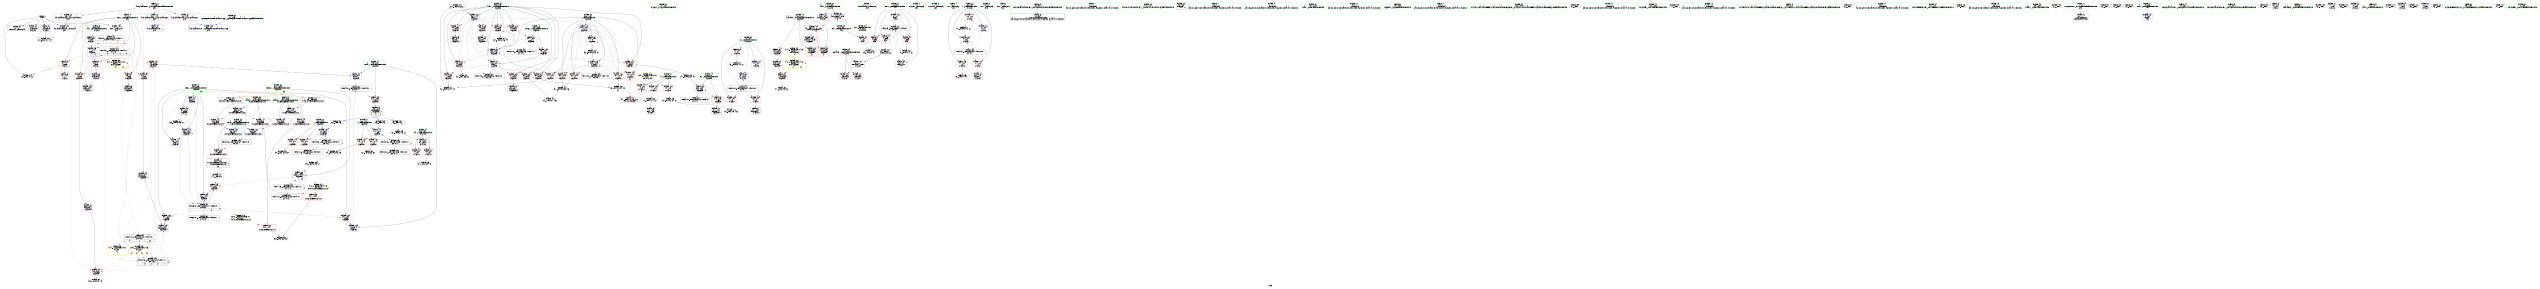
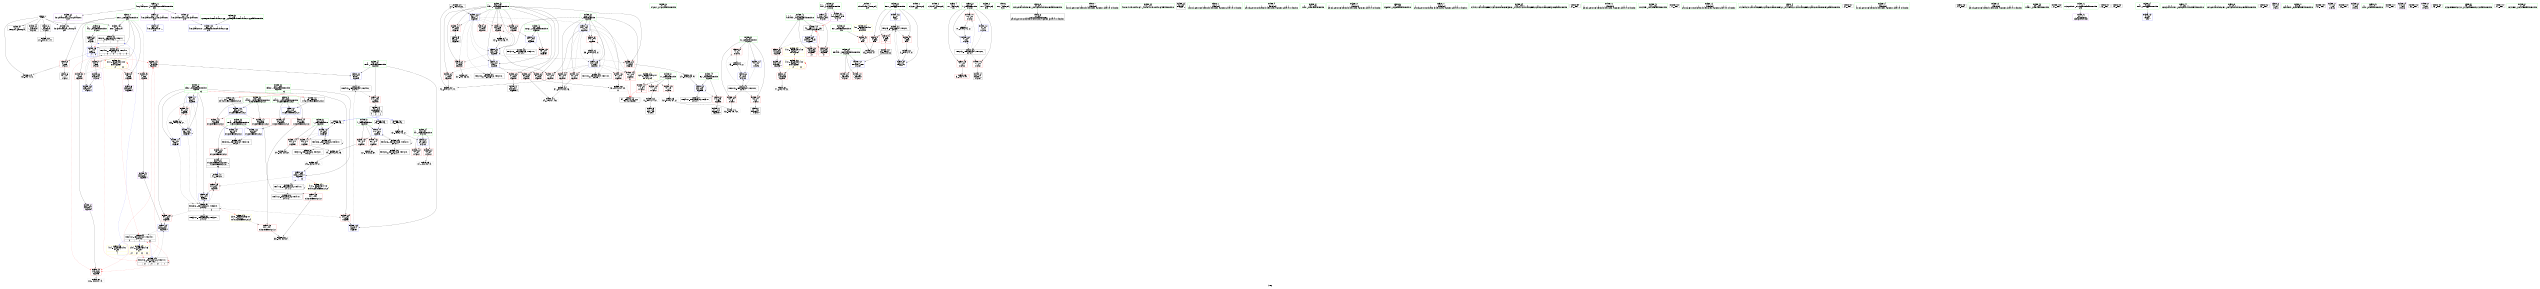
(1933, 6) -> none
(2129, 6) -> none
(482, 39) -> none
